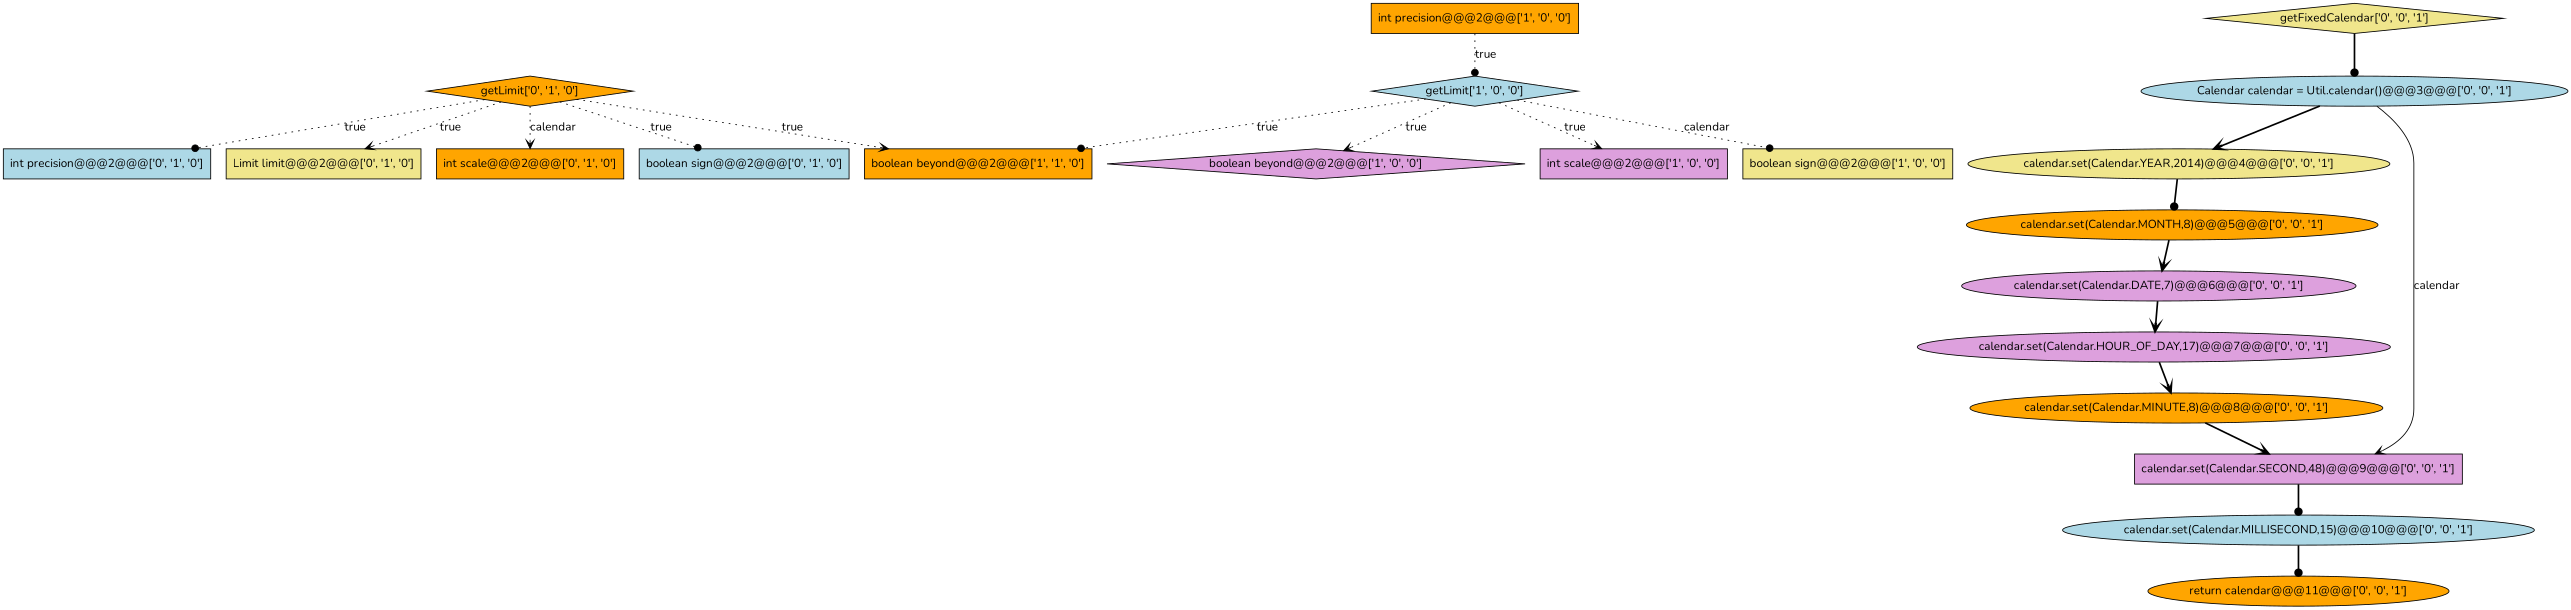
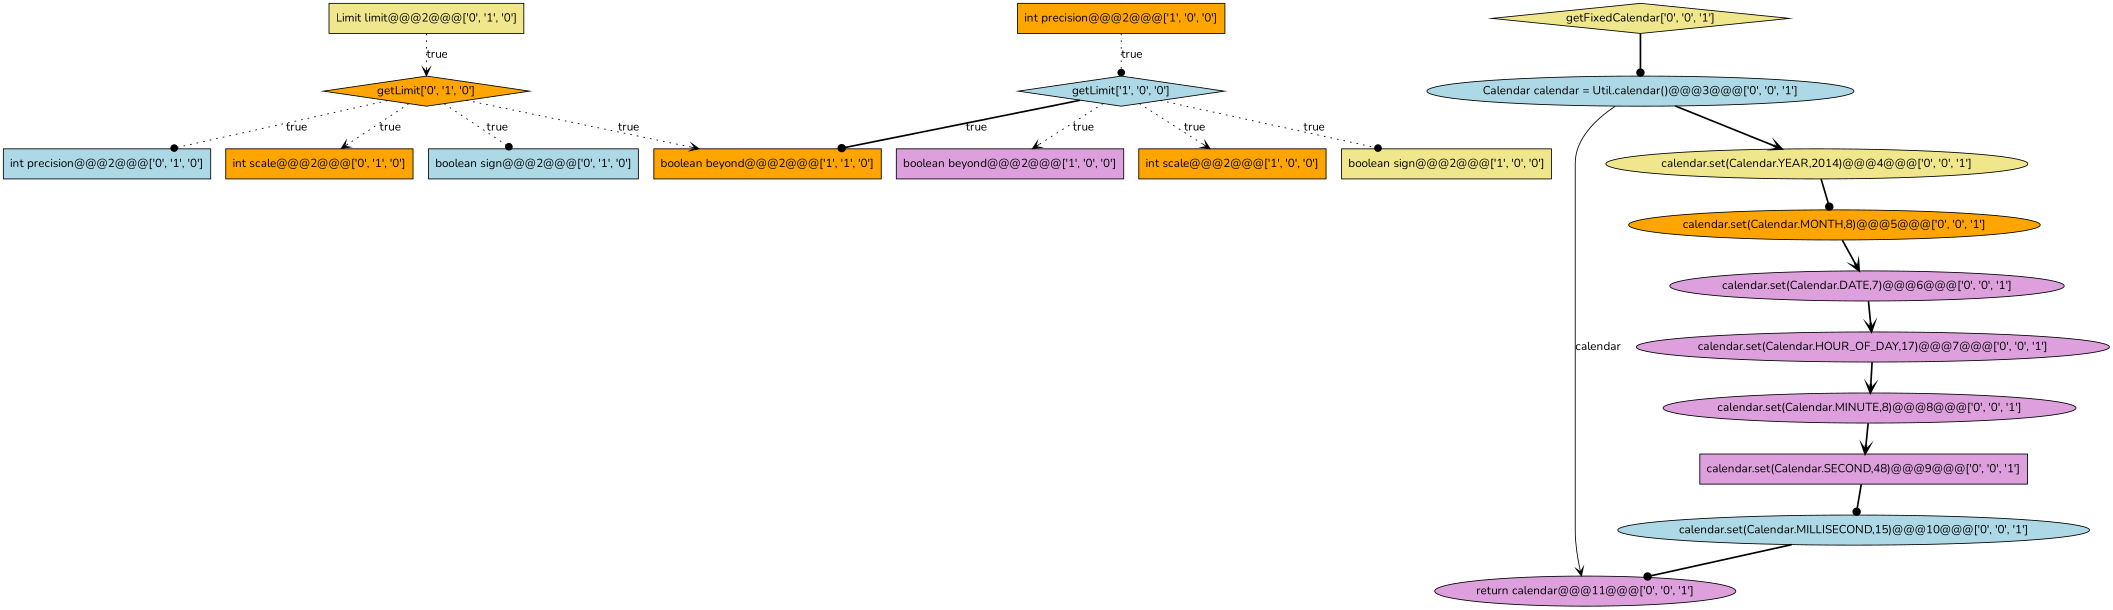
(1255, 123) -> (963, 124)
(437, 124) -> (426, 51)
(553, 128) -> (390, 128)
(1707, 128) -> (1314, 128)
(1316, 164) -> (1010, 164)
(1634, 164) -> (1232, 164)
(2414, 278) -> (1575, 330)
(2176, 408) -> (1870, 408)
(2298, 591) -> (1585, 591)
